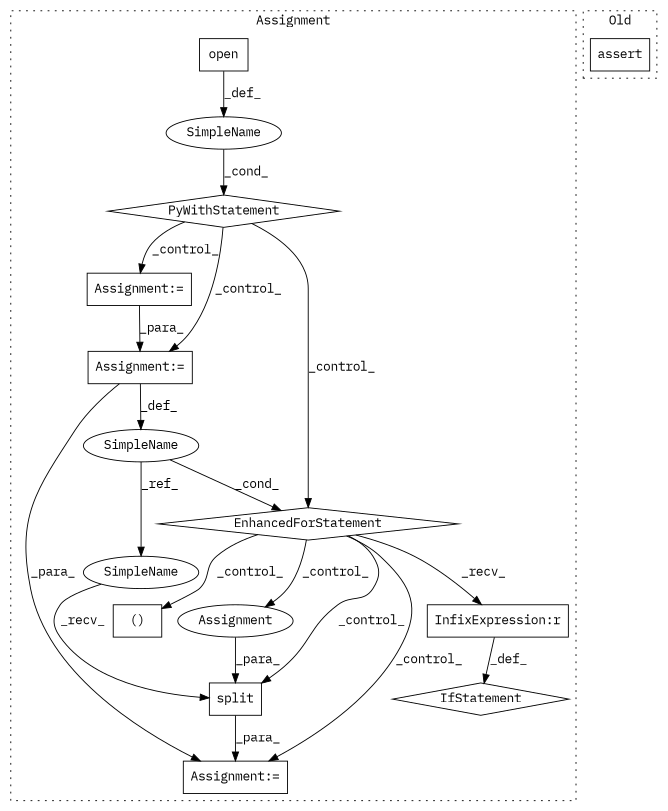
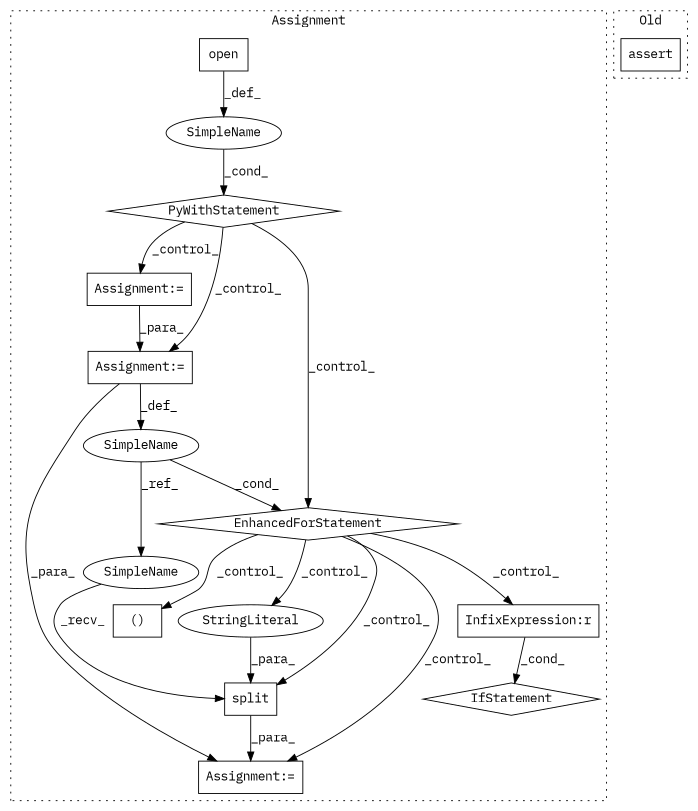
(483, 572) -> (526, 572)
(235, 621) -> (251, 621)
(509, 660) -> (543, 660)
